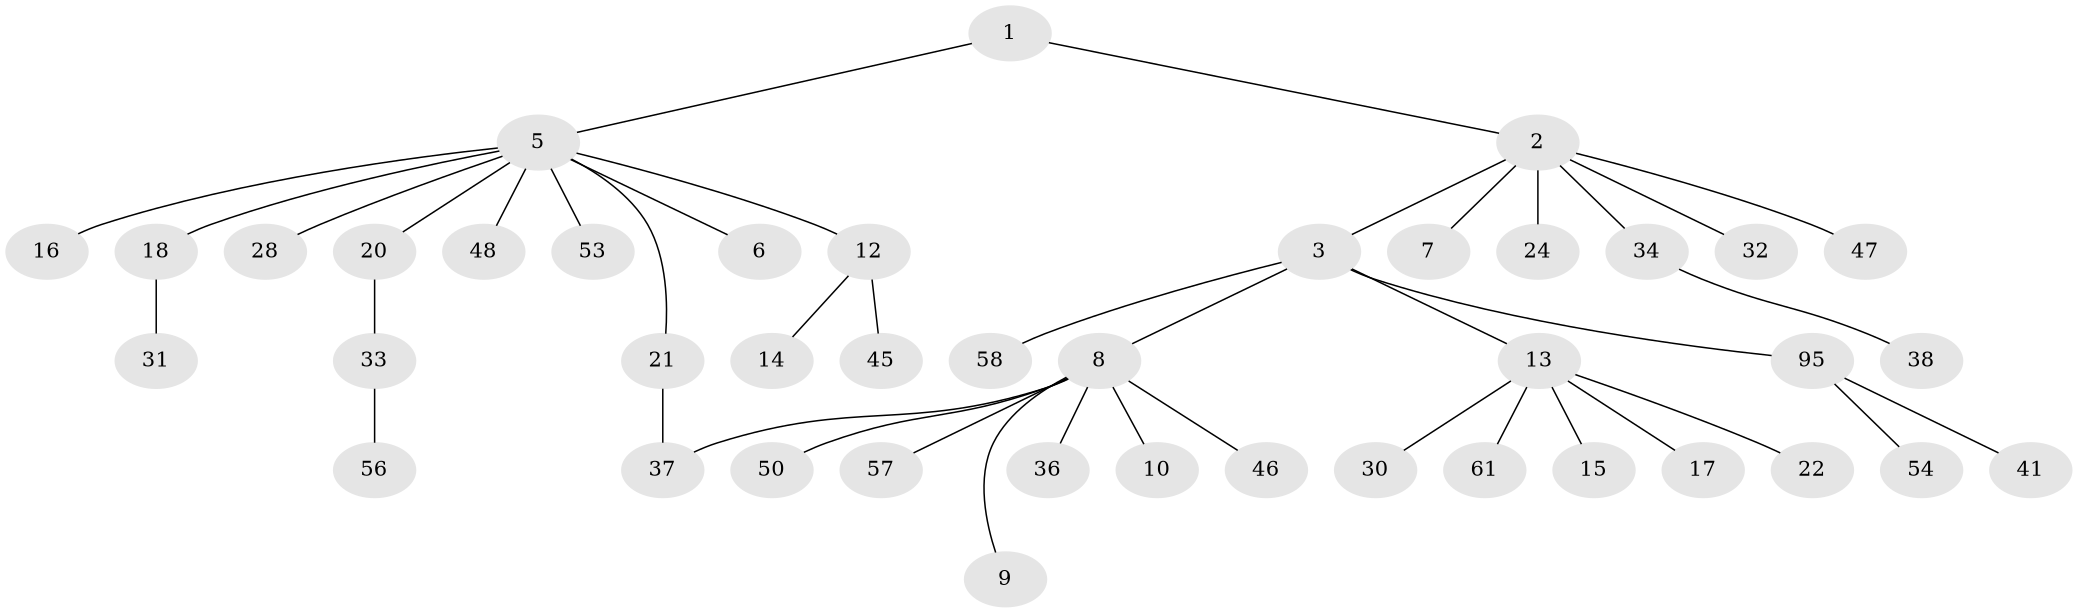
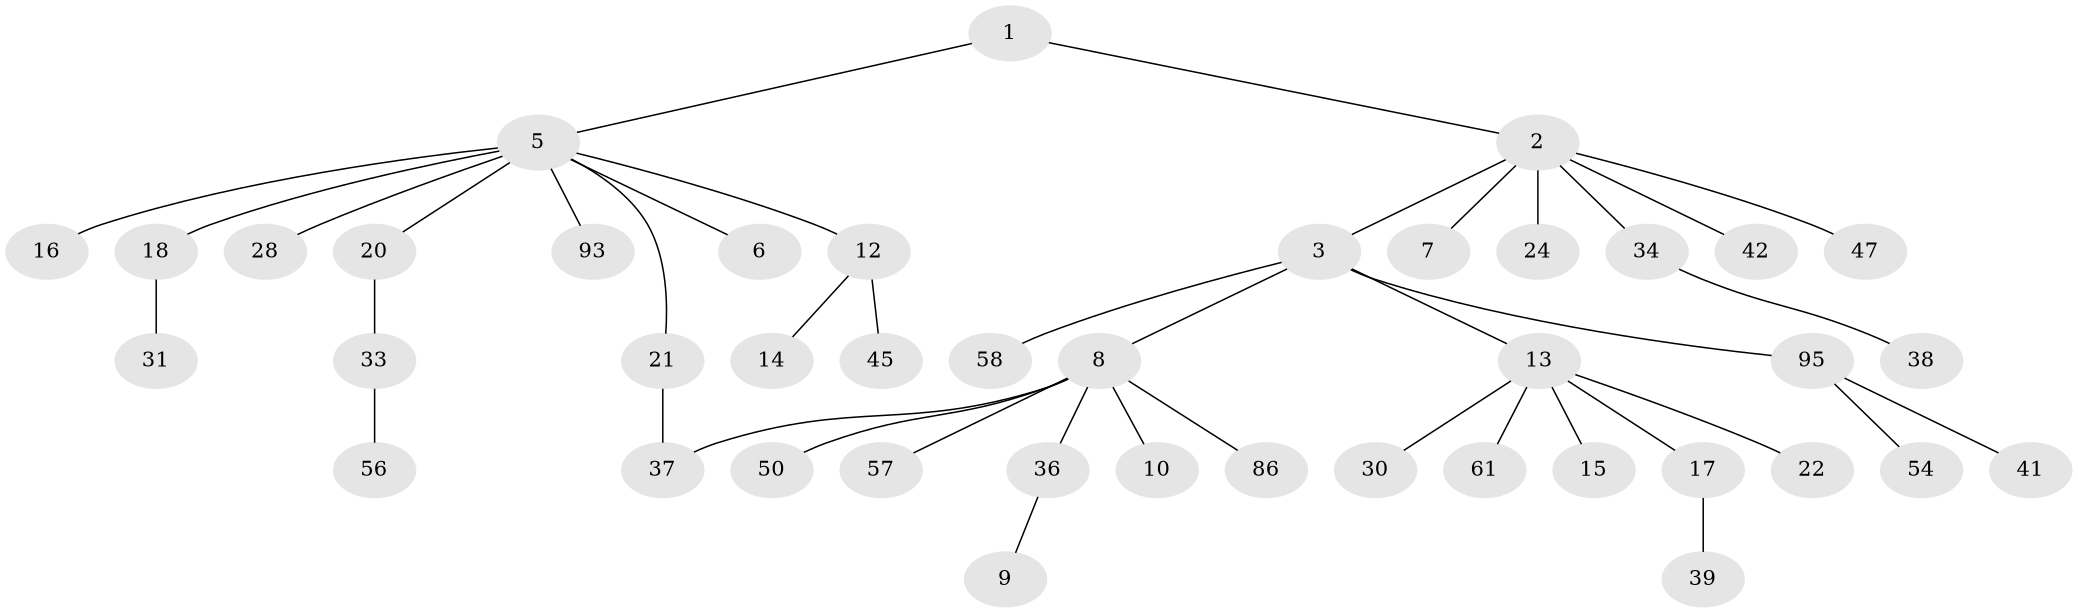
(484, 252) -> none
(593, 252) -> (593, 252)
(1756, 252) -> (1756, 252)
(991, 449) -> (1027, 525)
(1266, 470) -> (1266, 470)
none -> (1703, 579)
